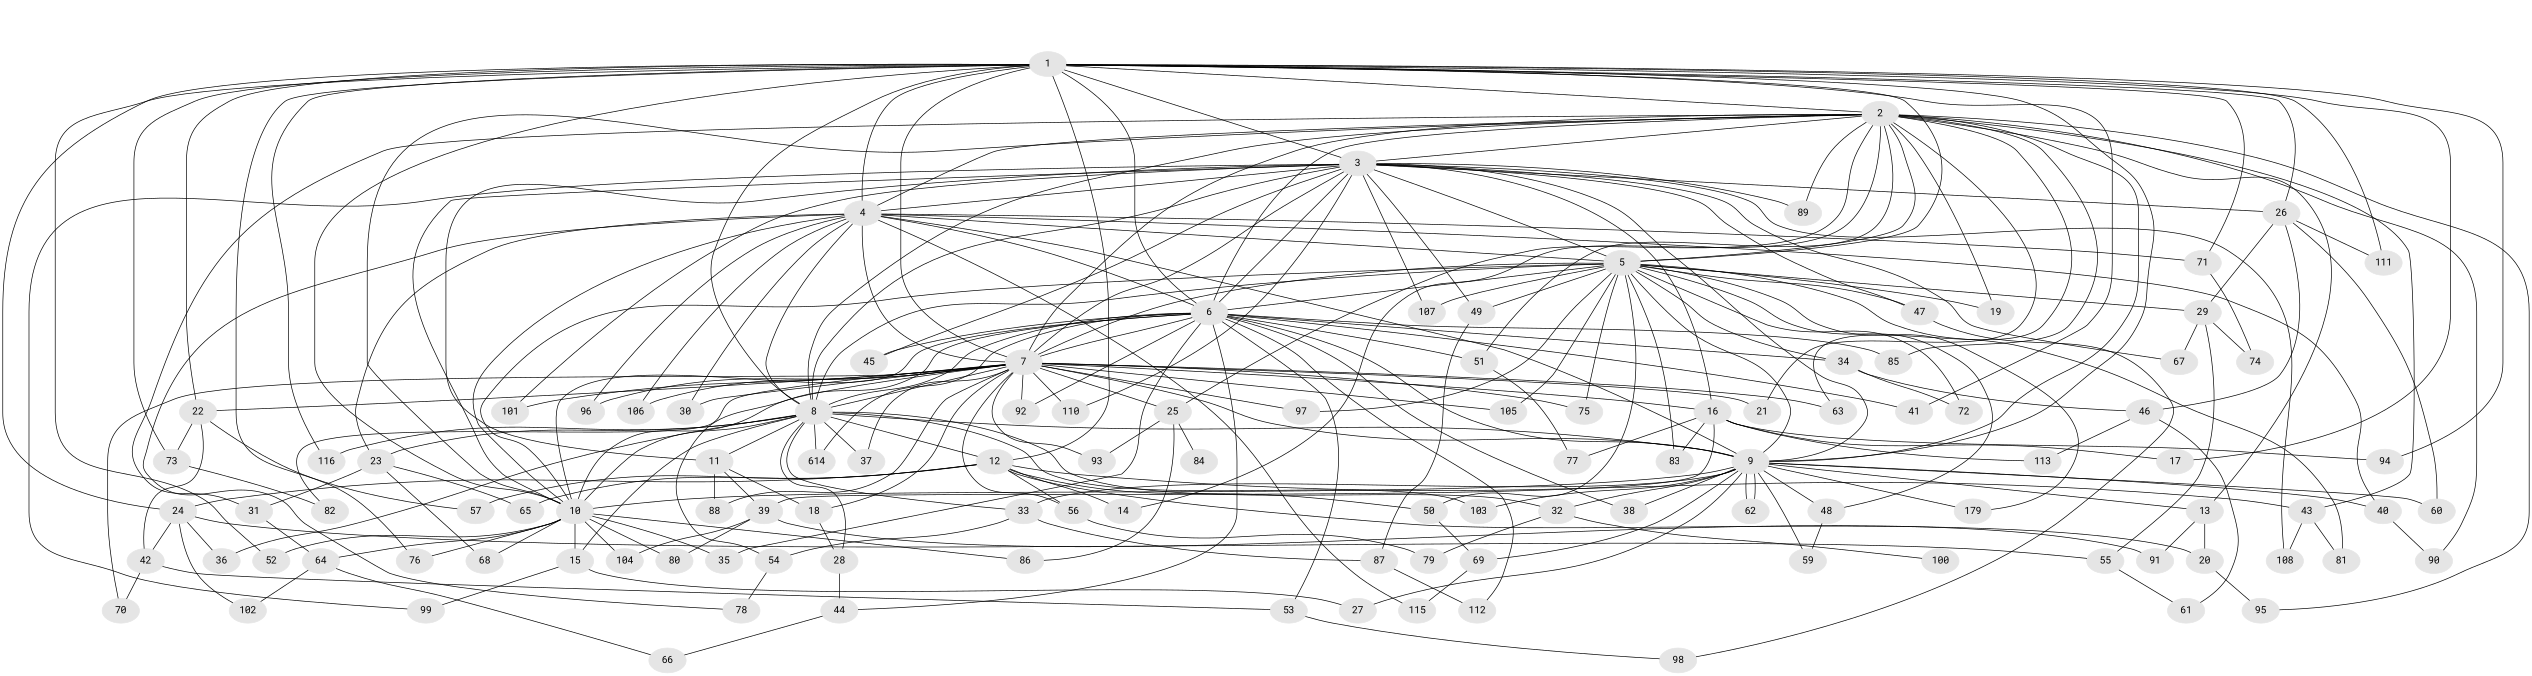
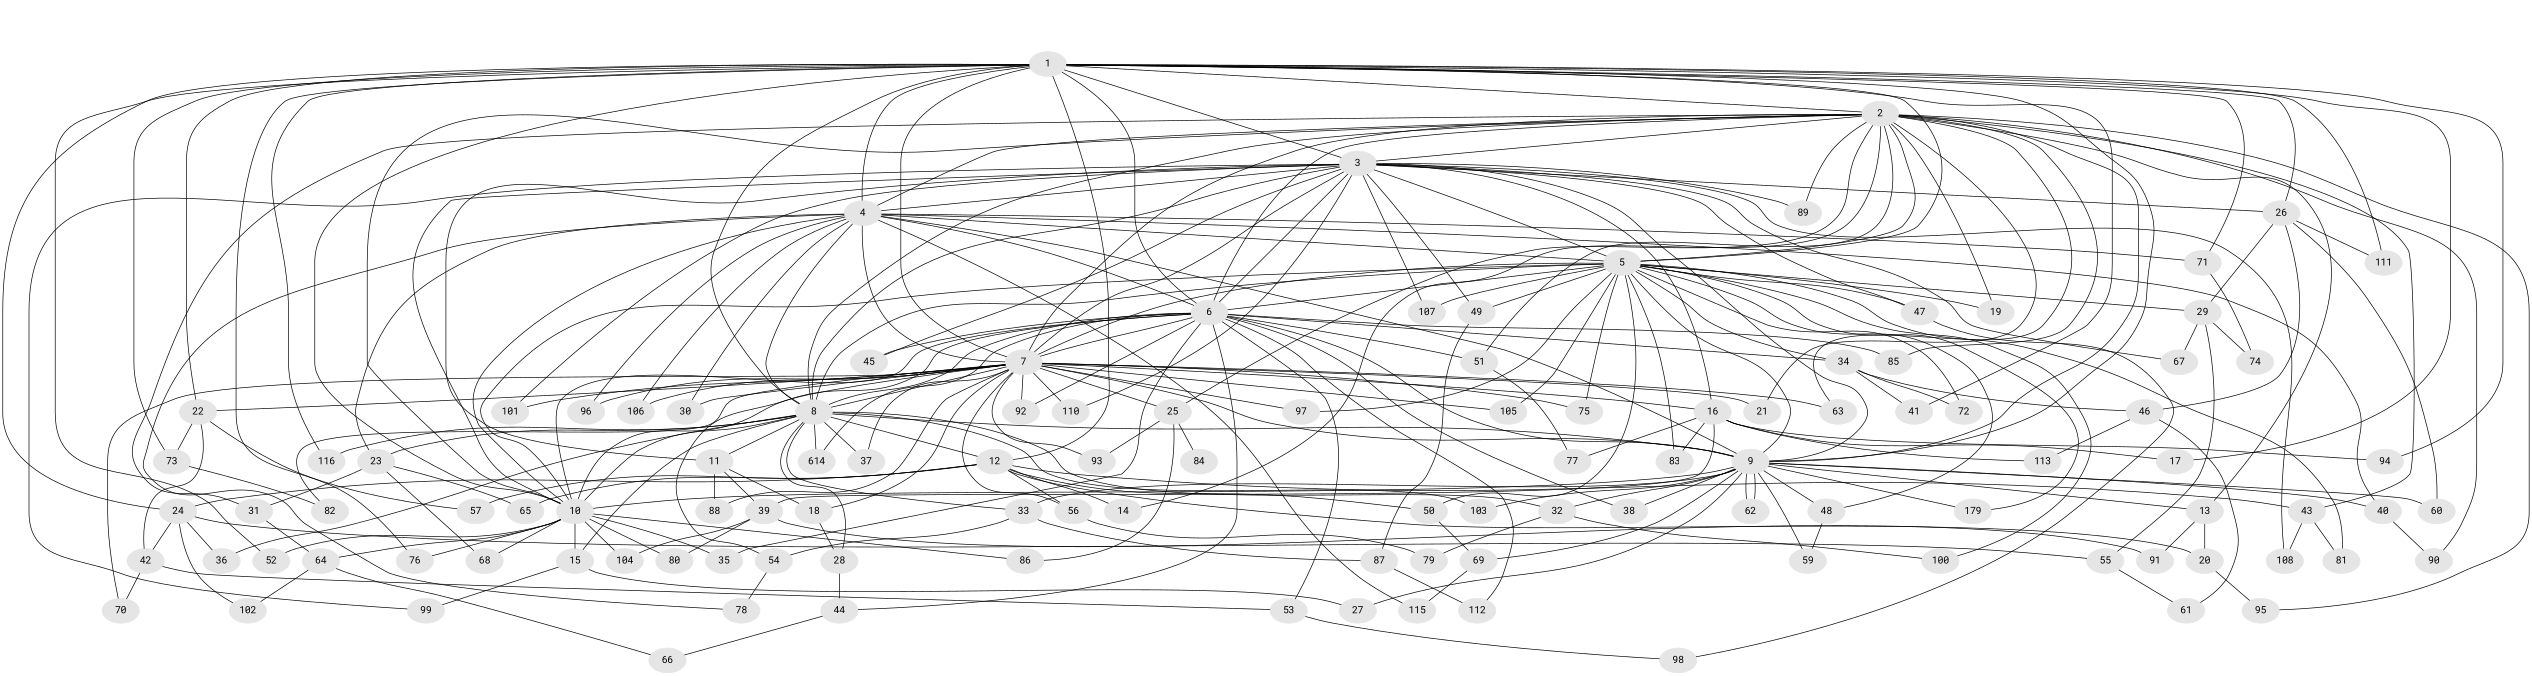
(1547, 351) -> (1879, 387)
none -> (2010, 354)
